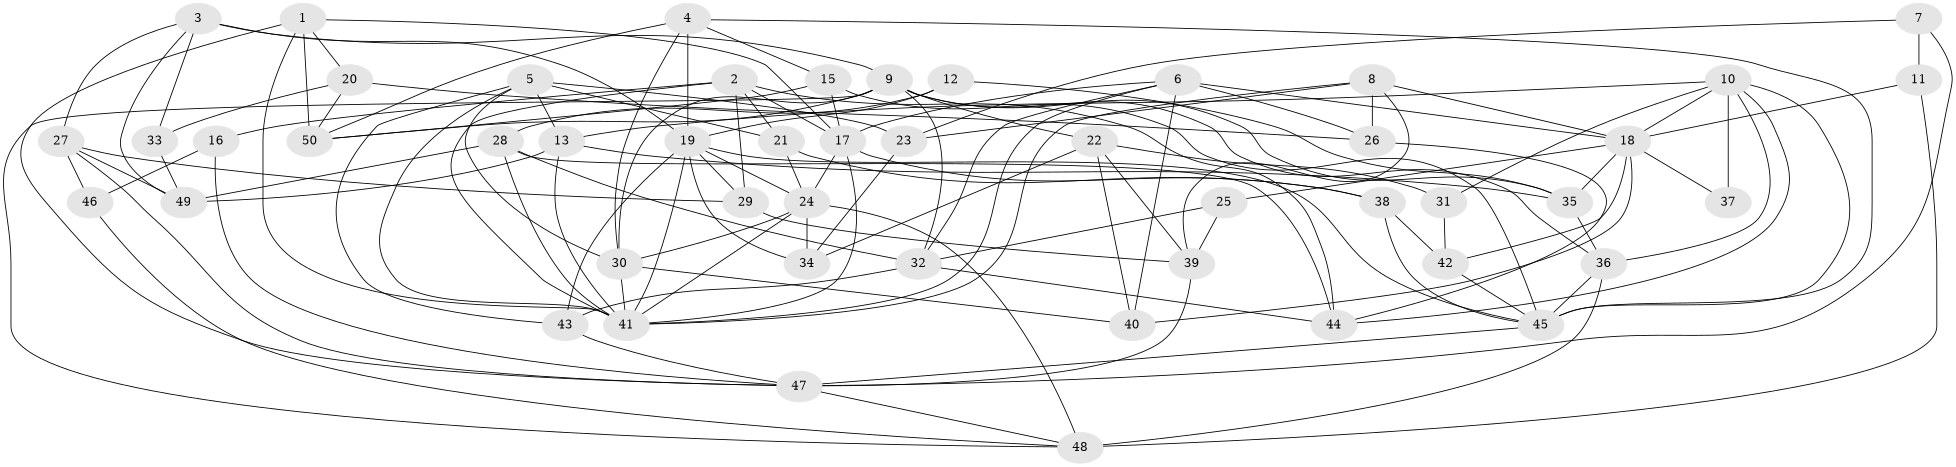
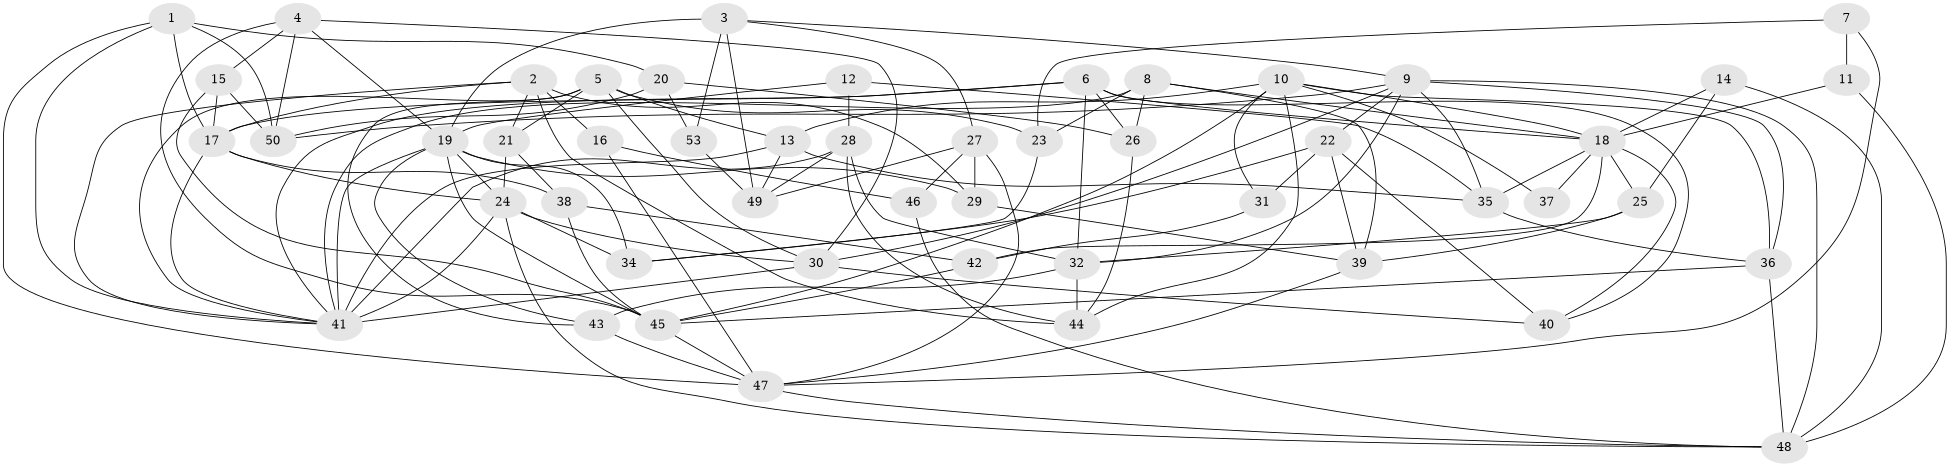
none -> (1724, 80)
(155, 141) -> (694, 141)
